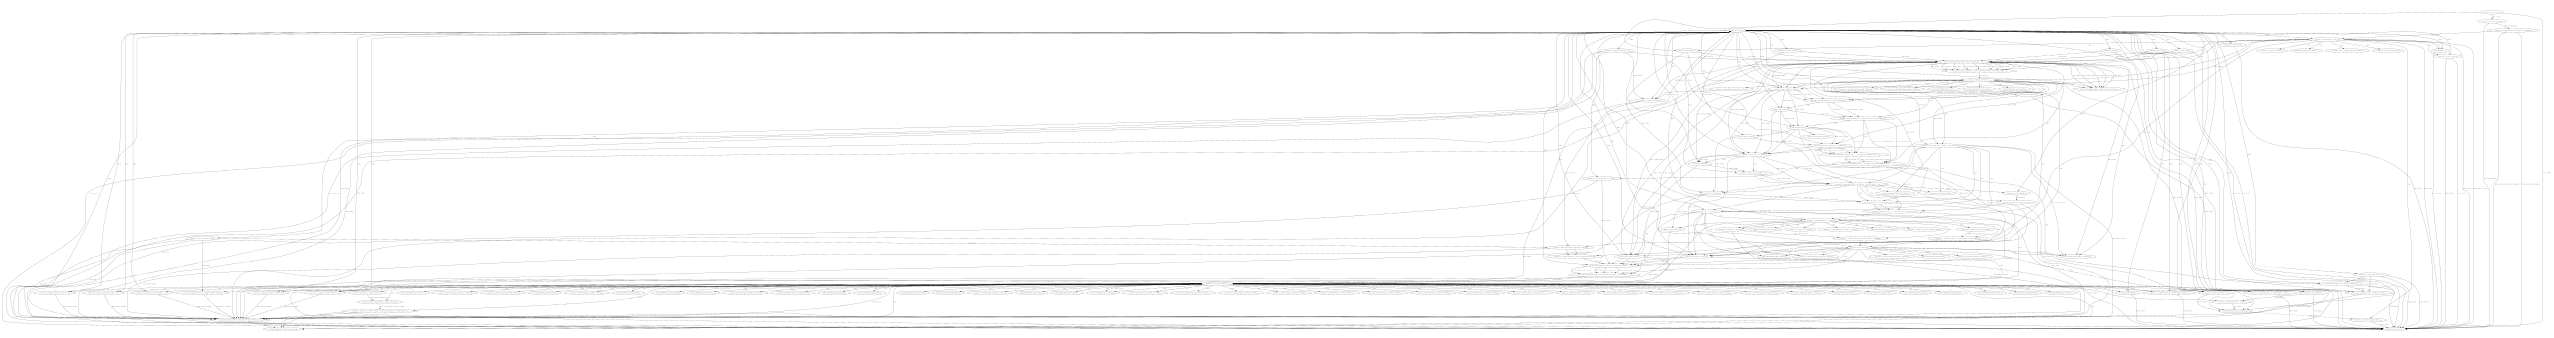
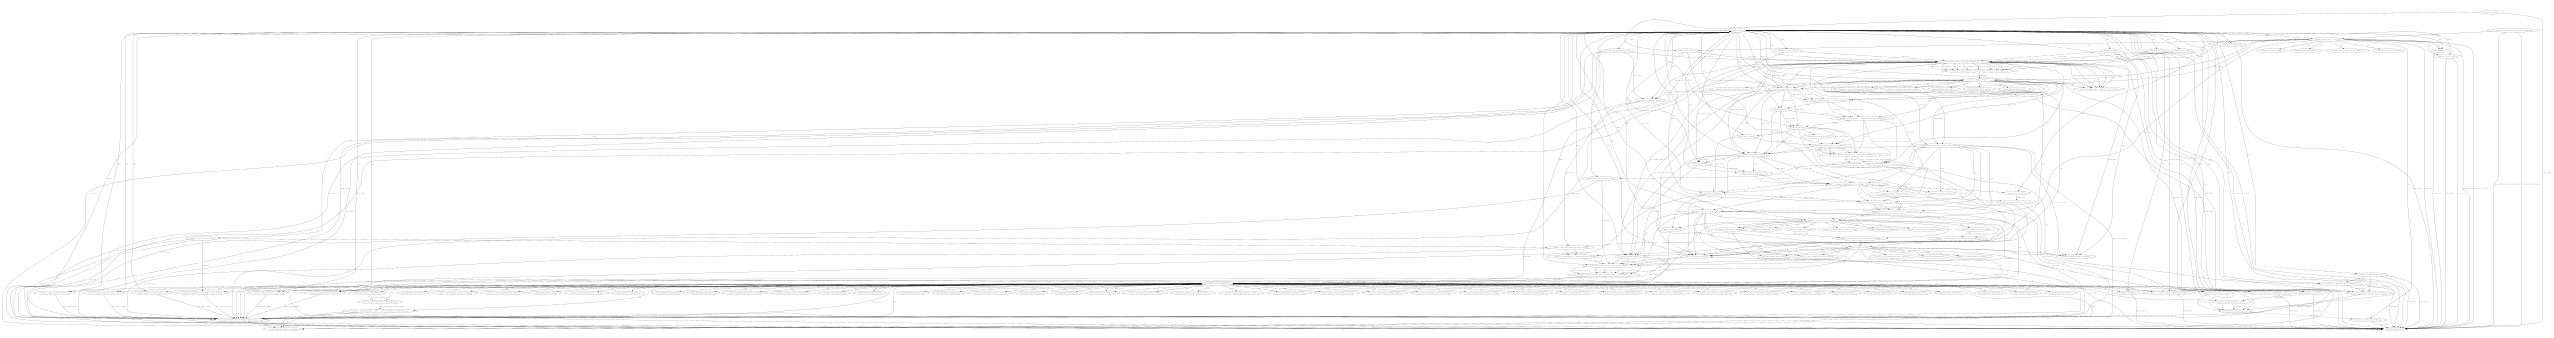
(2492, 21) -> none
(1556, 70) -> (1560, 71)
